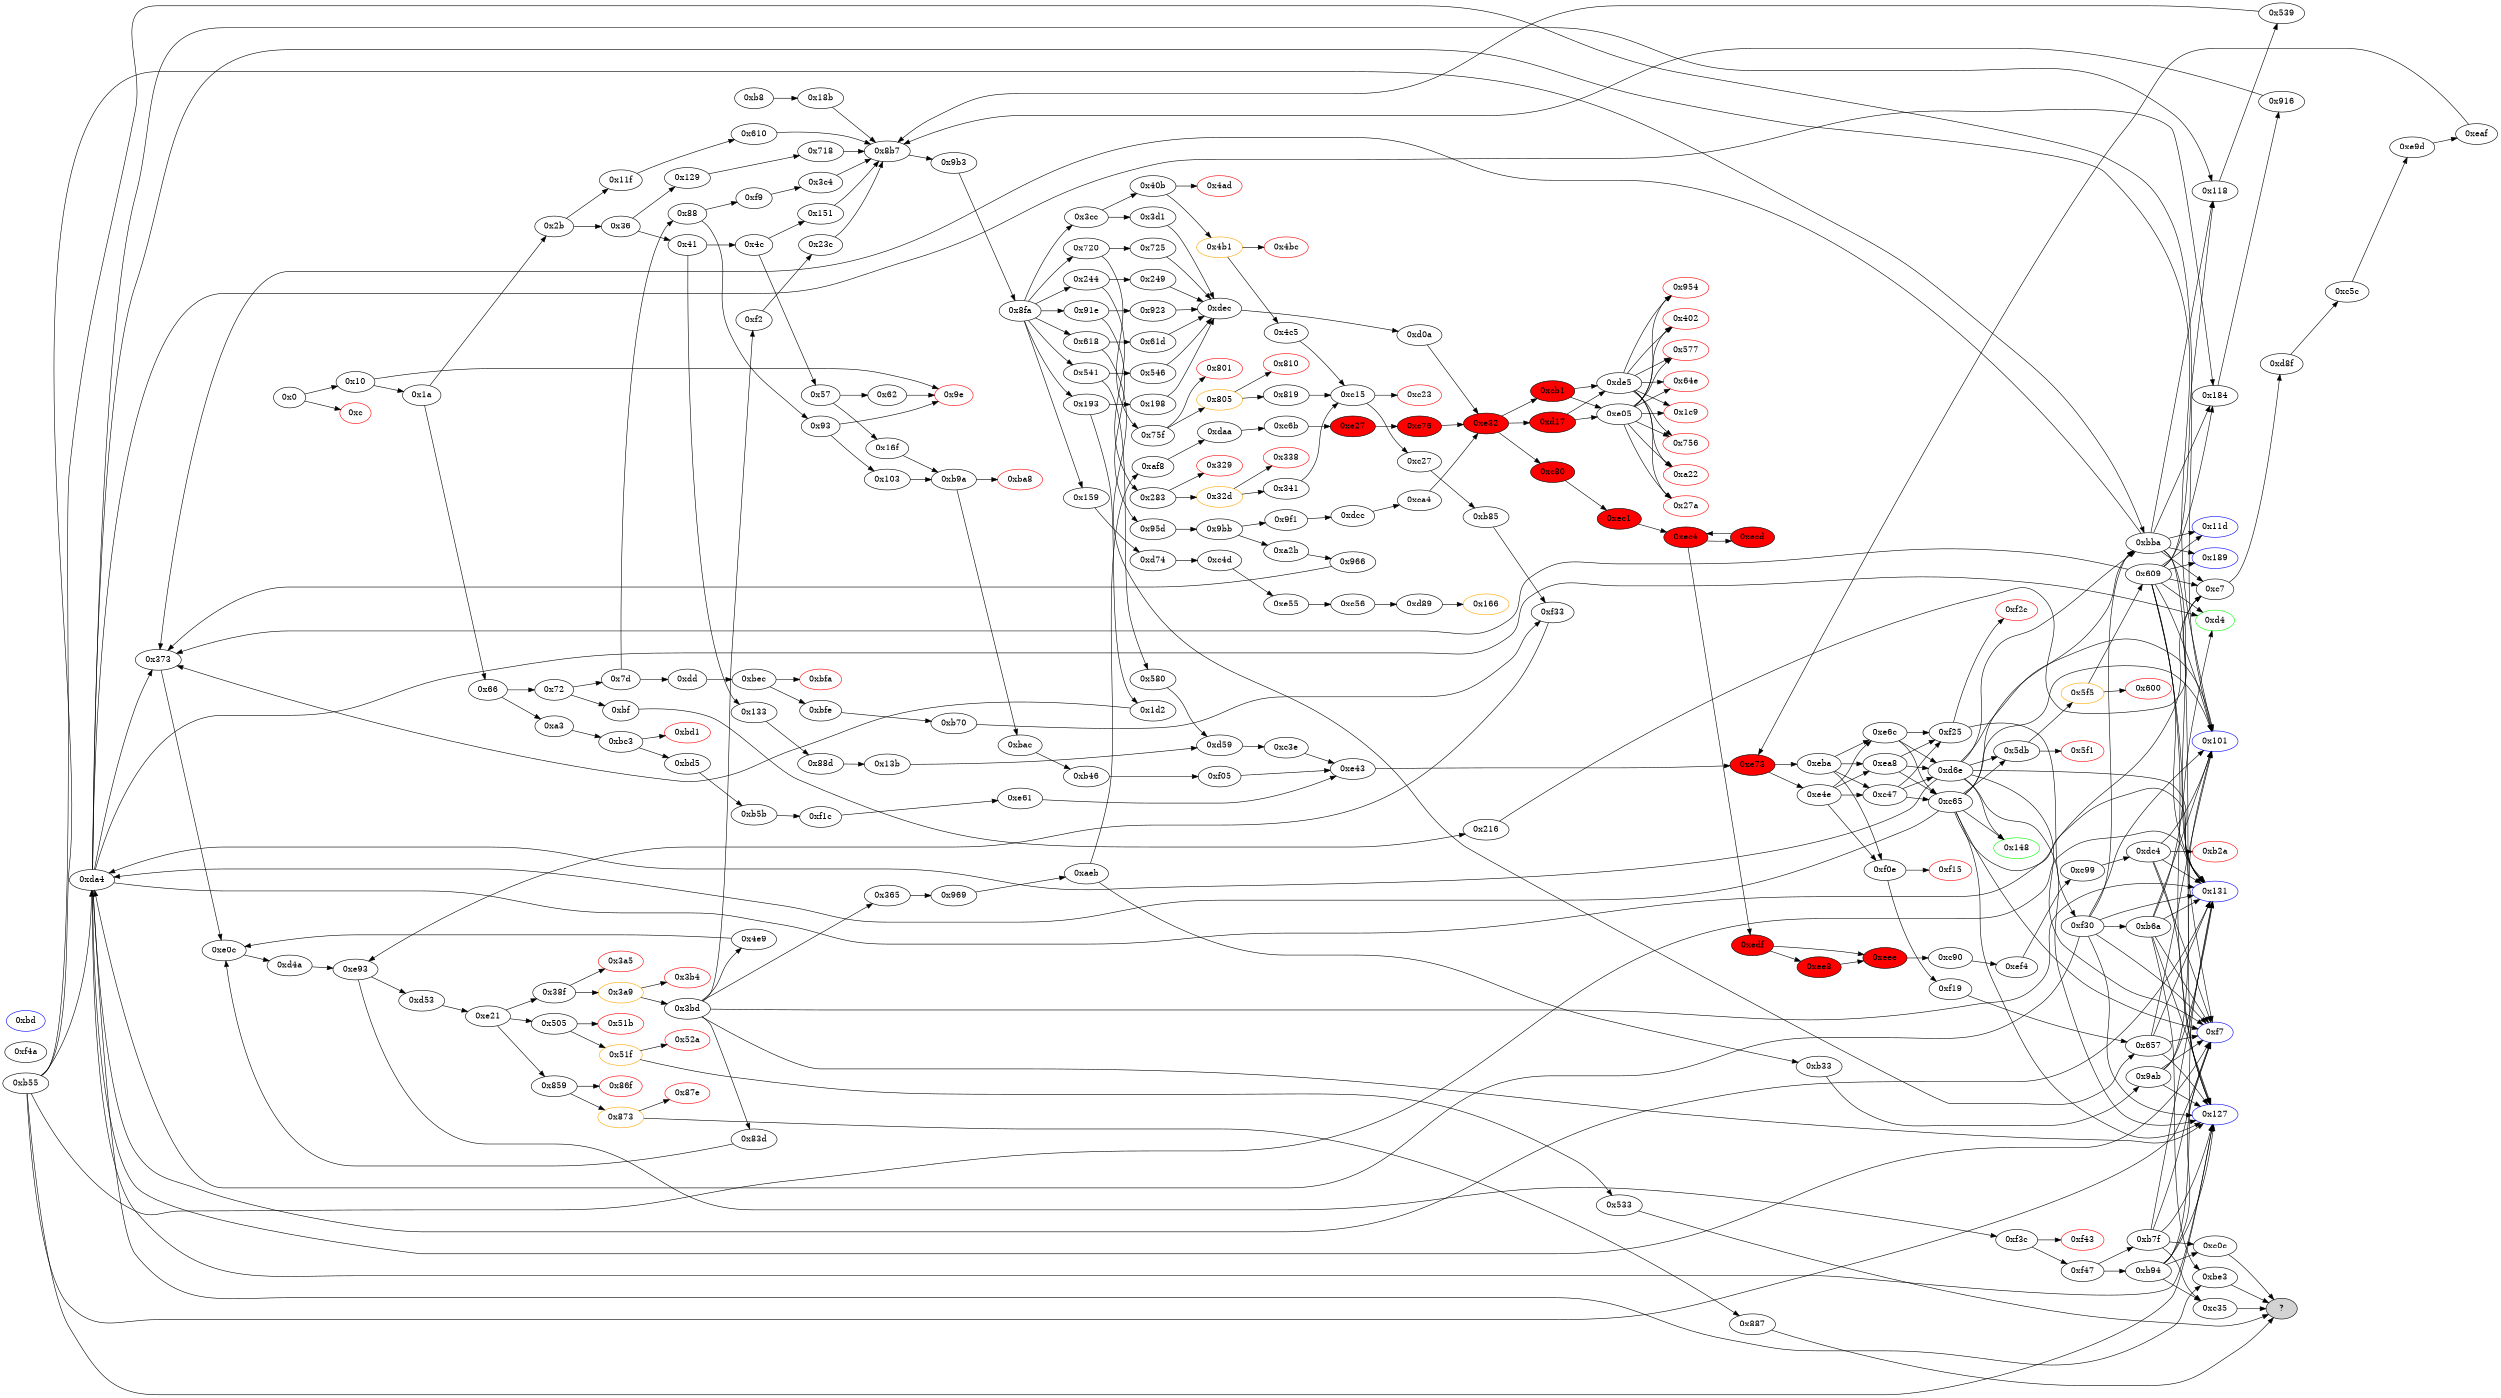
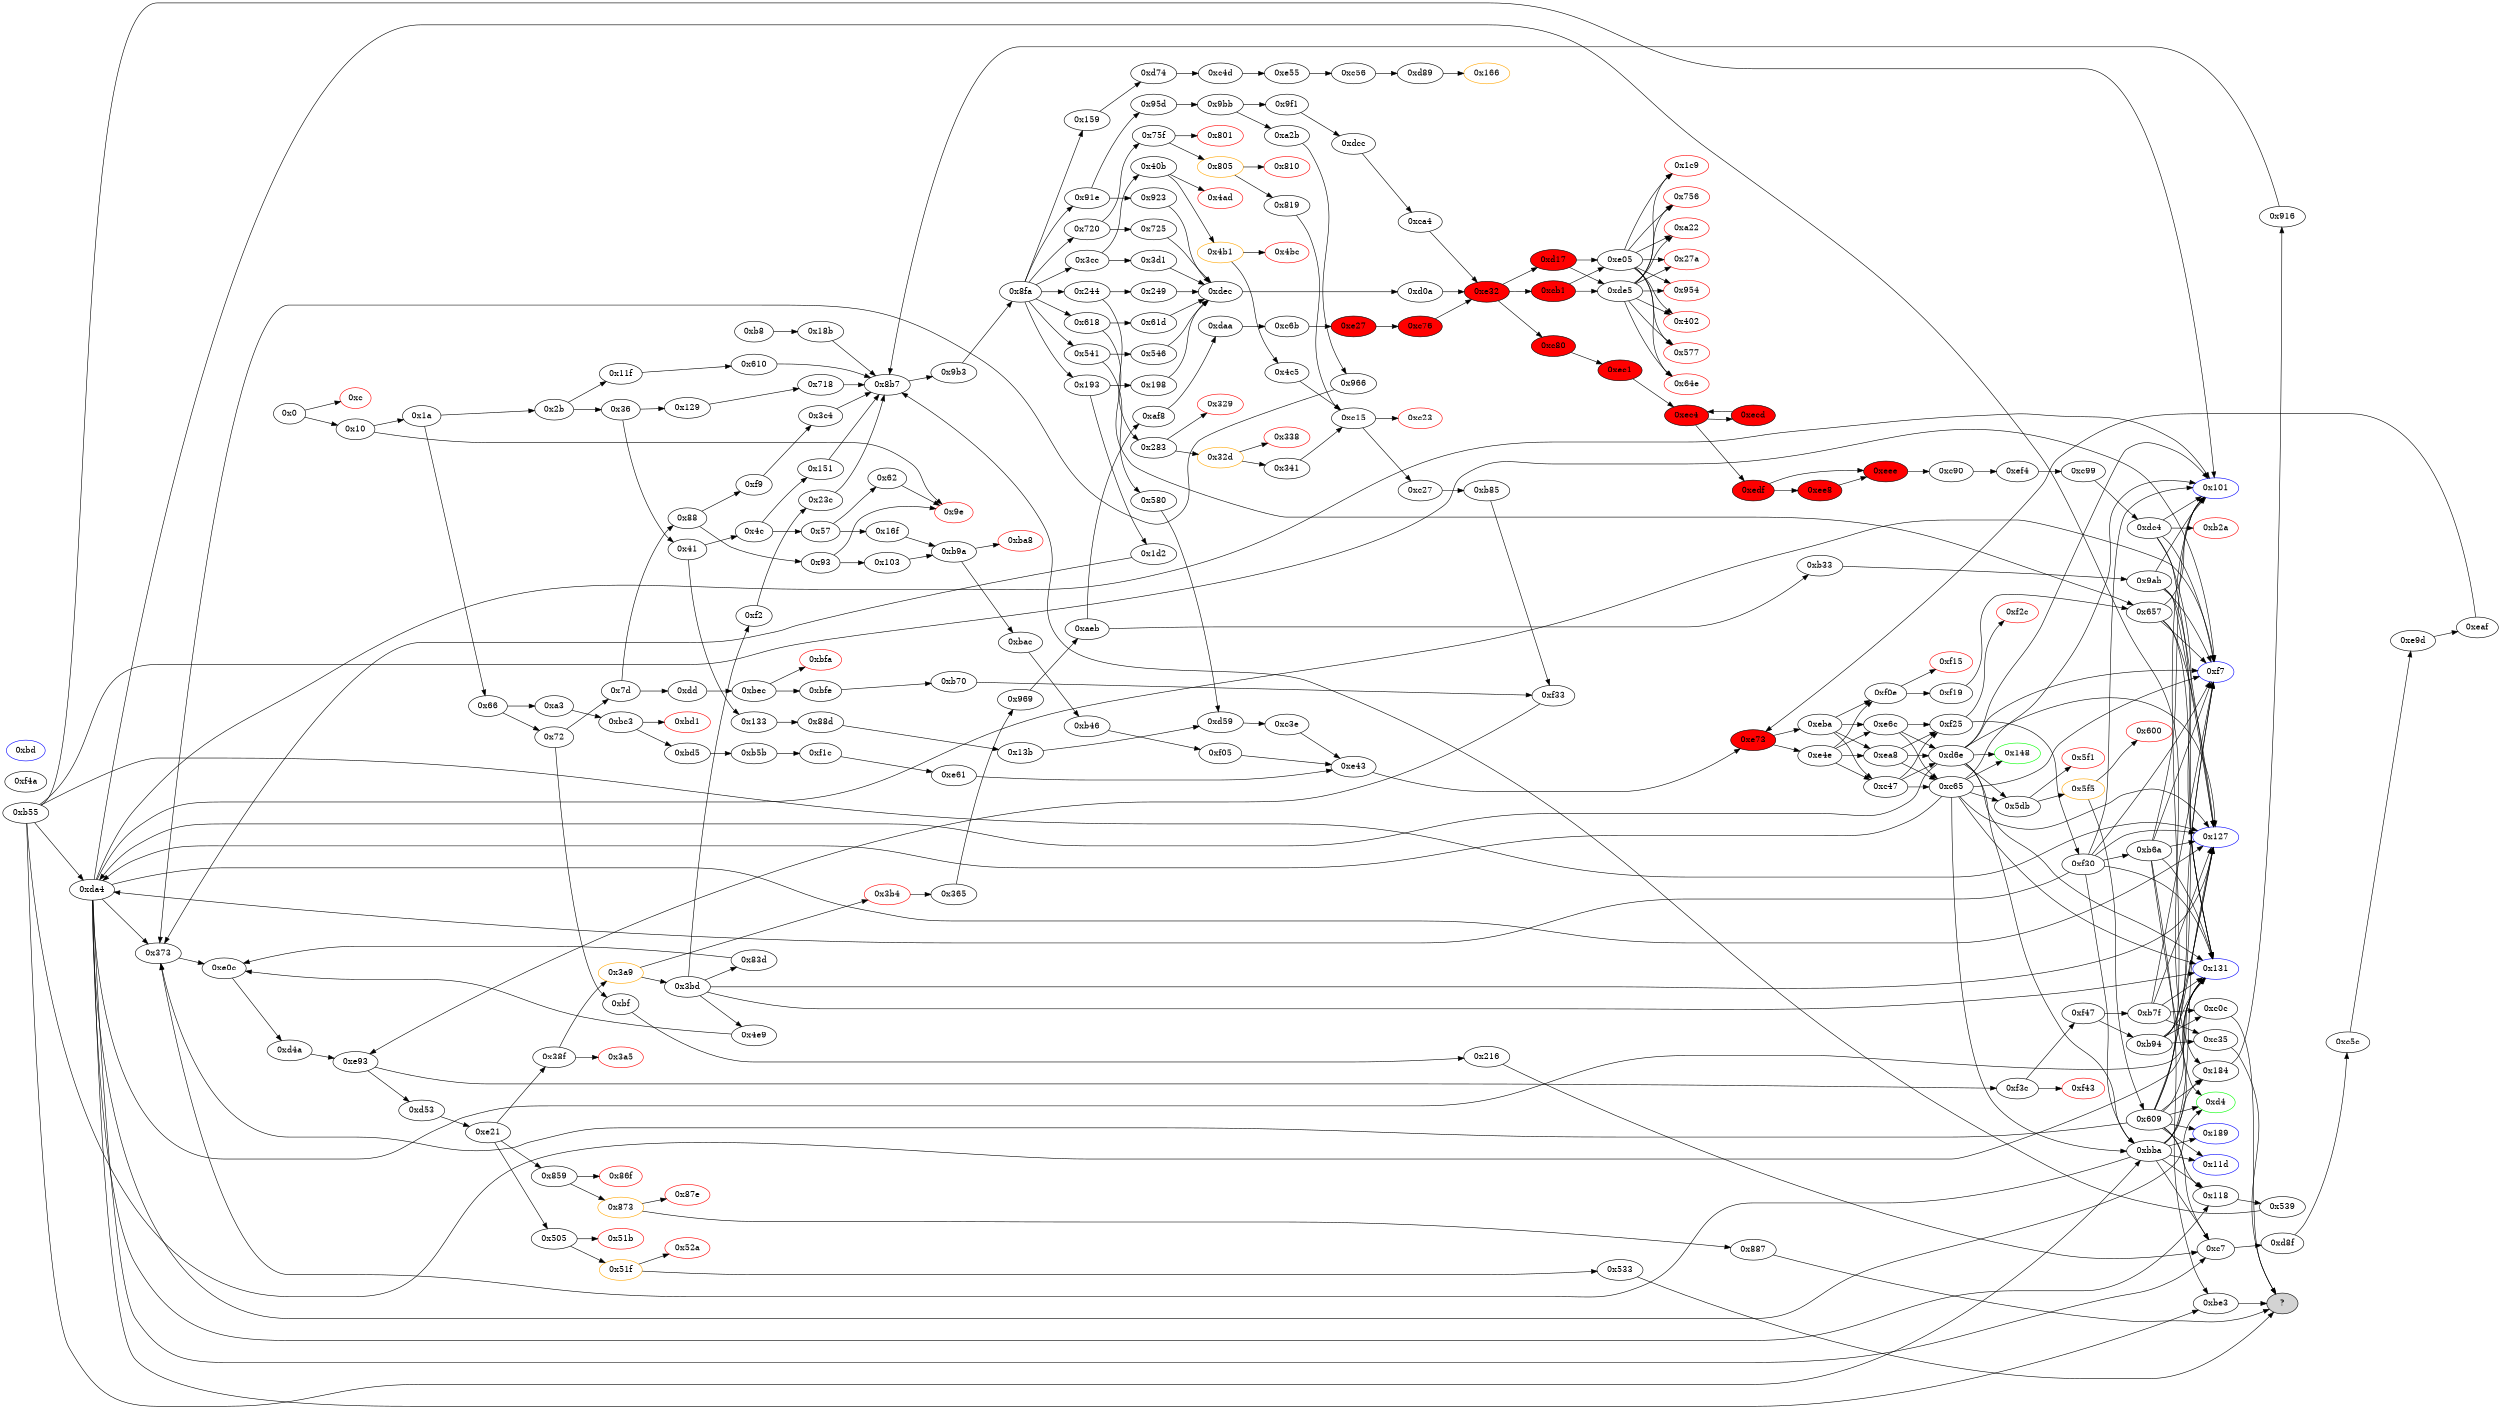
(785, 954) -> (918, 894)
